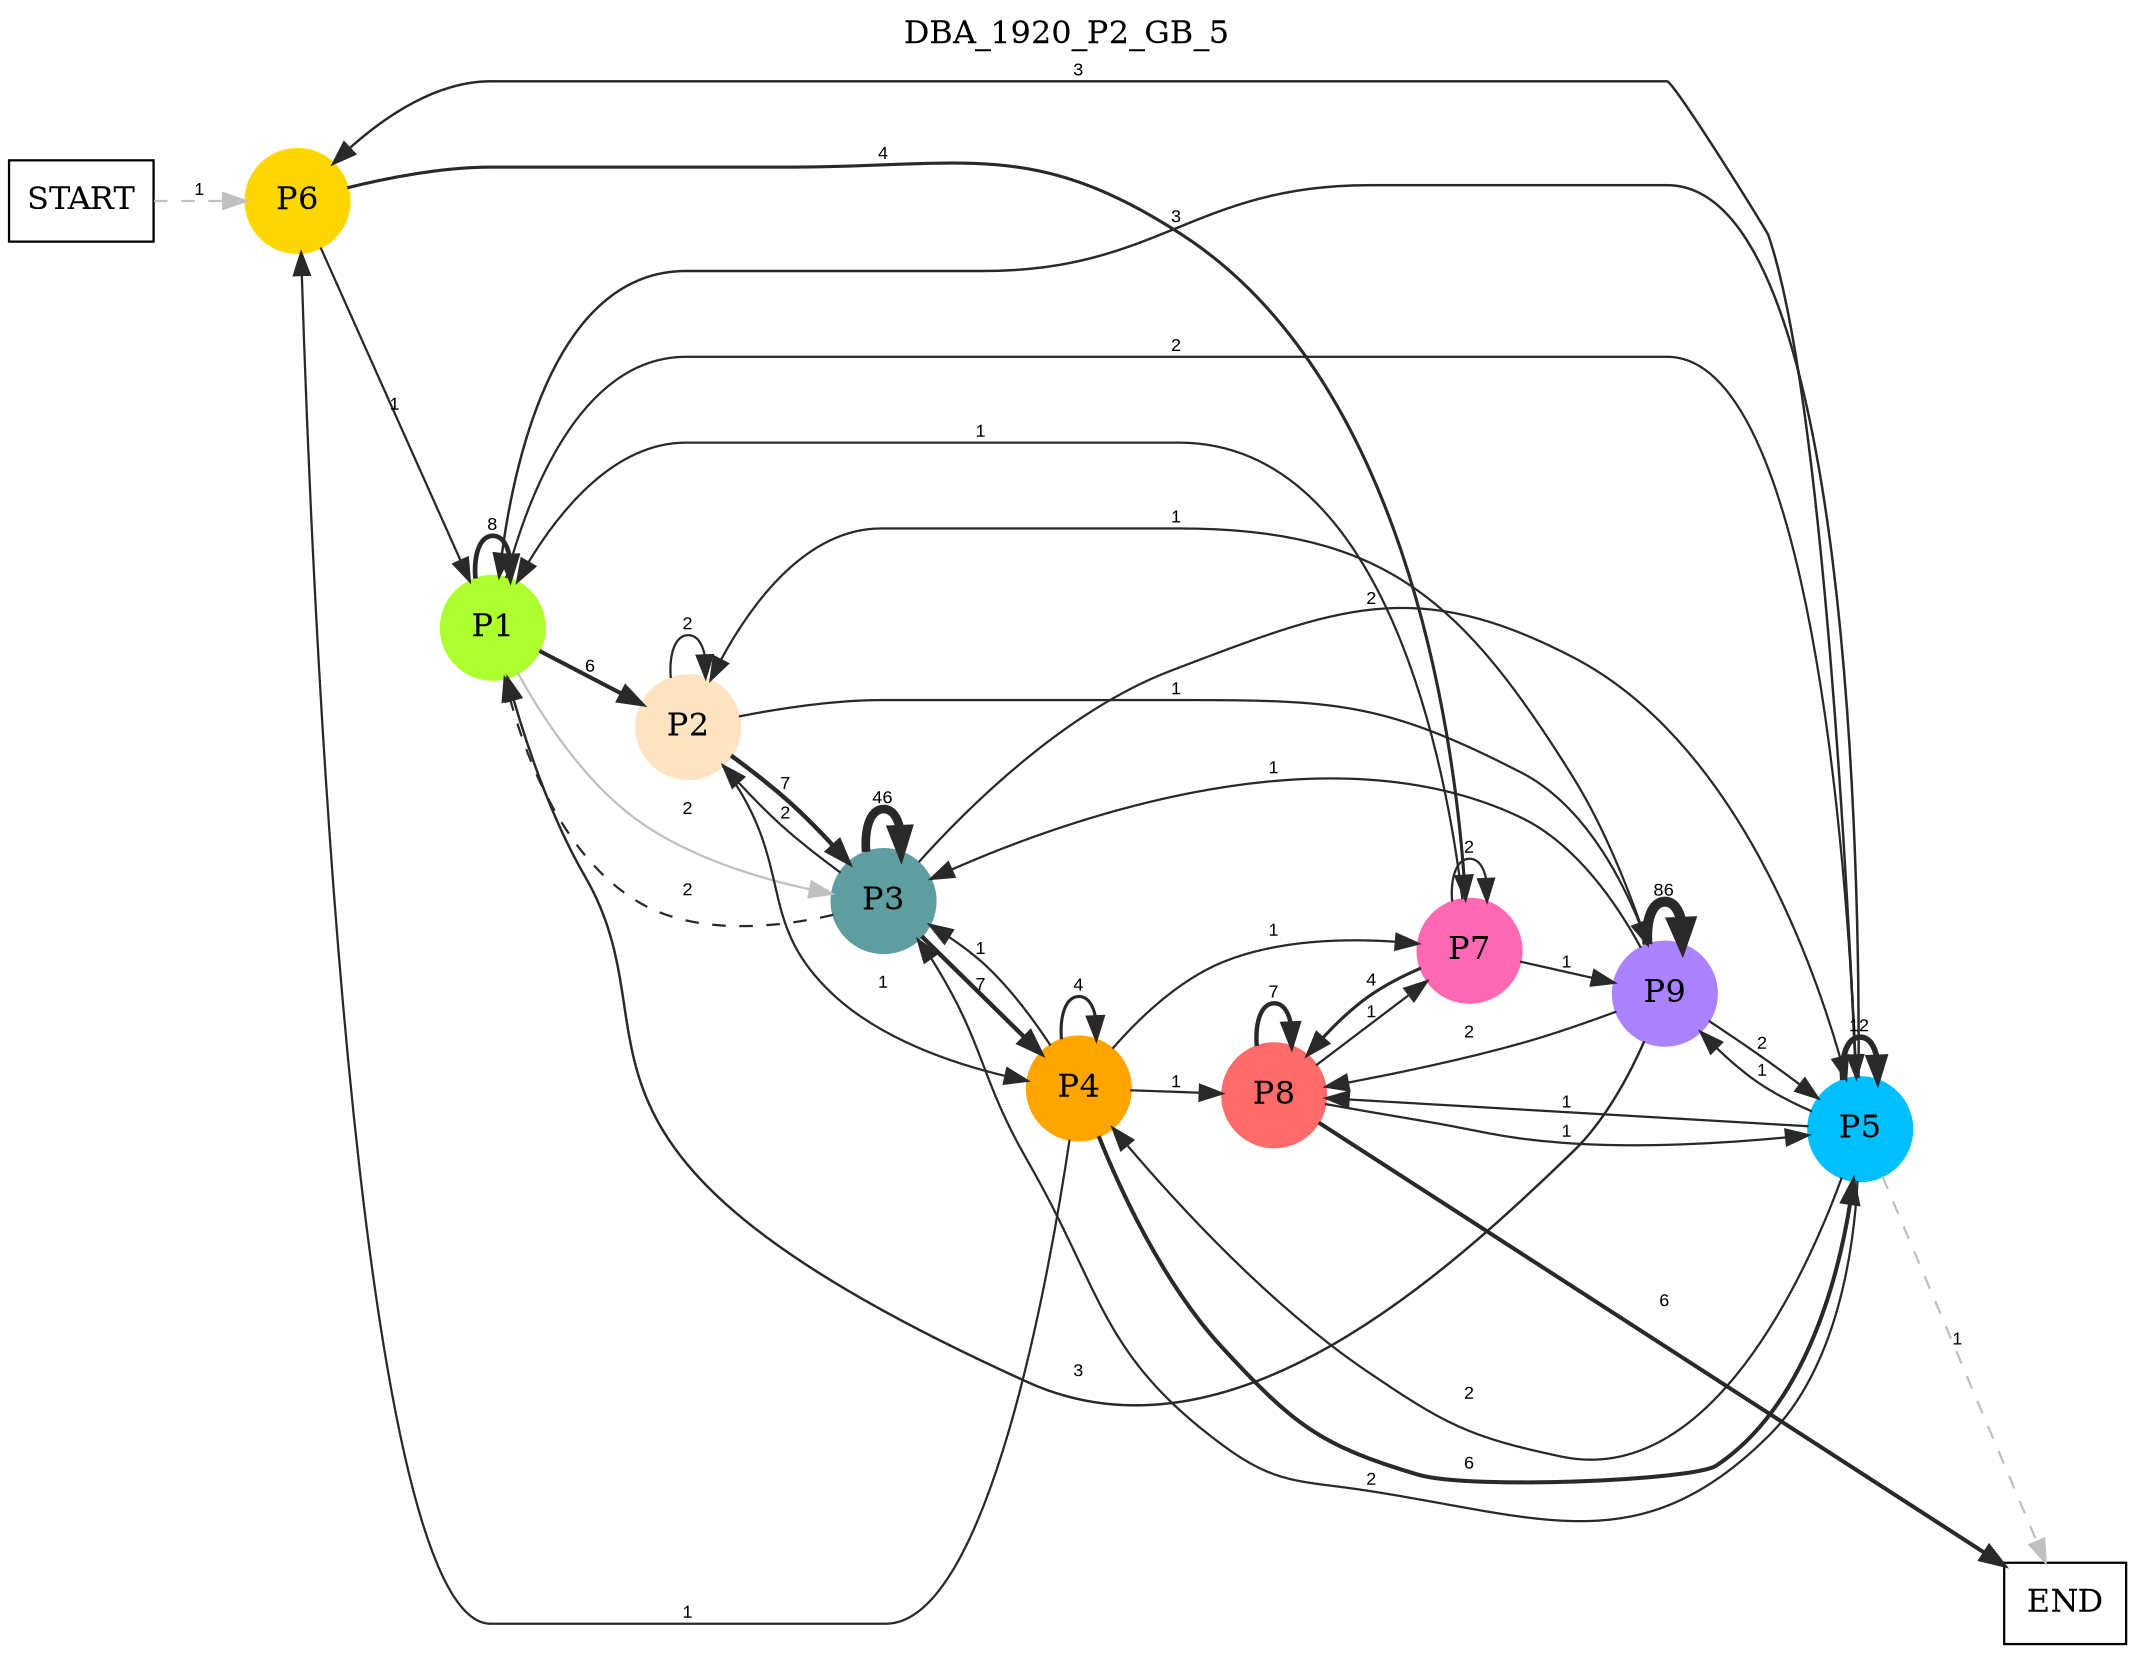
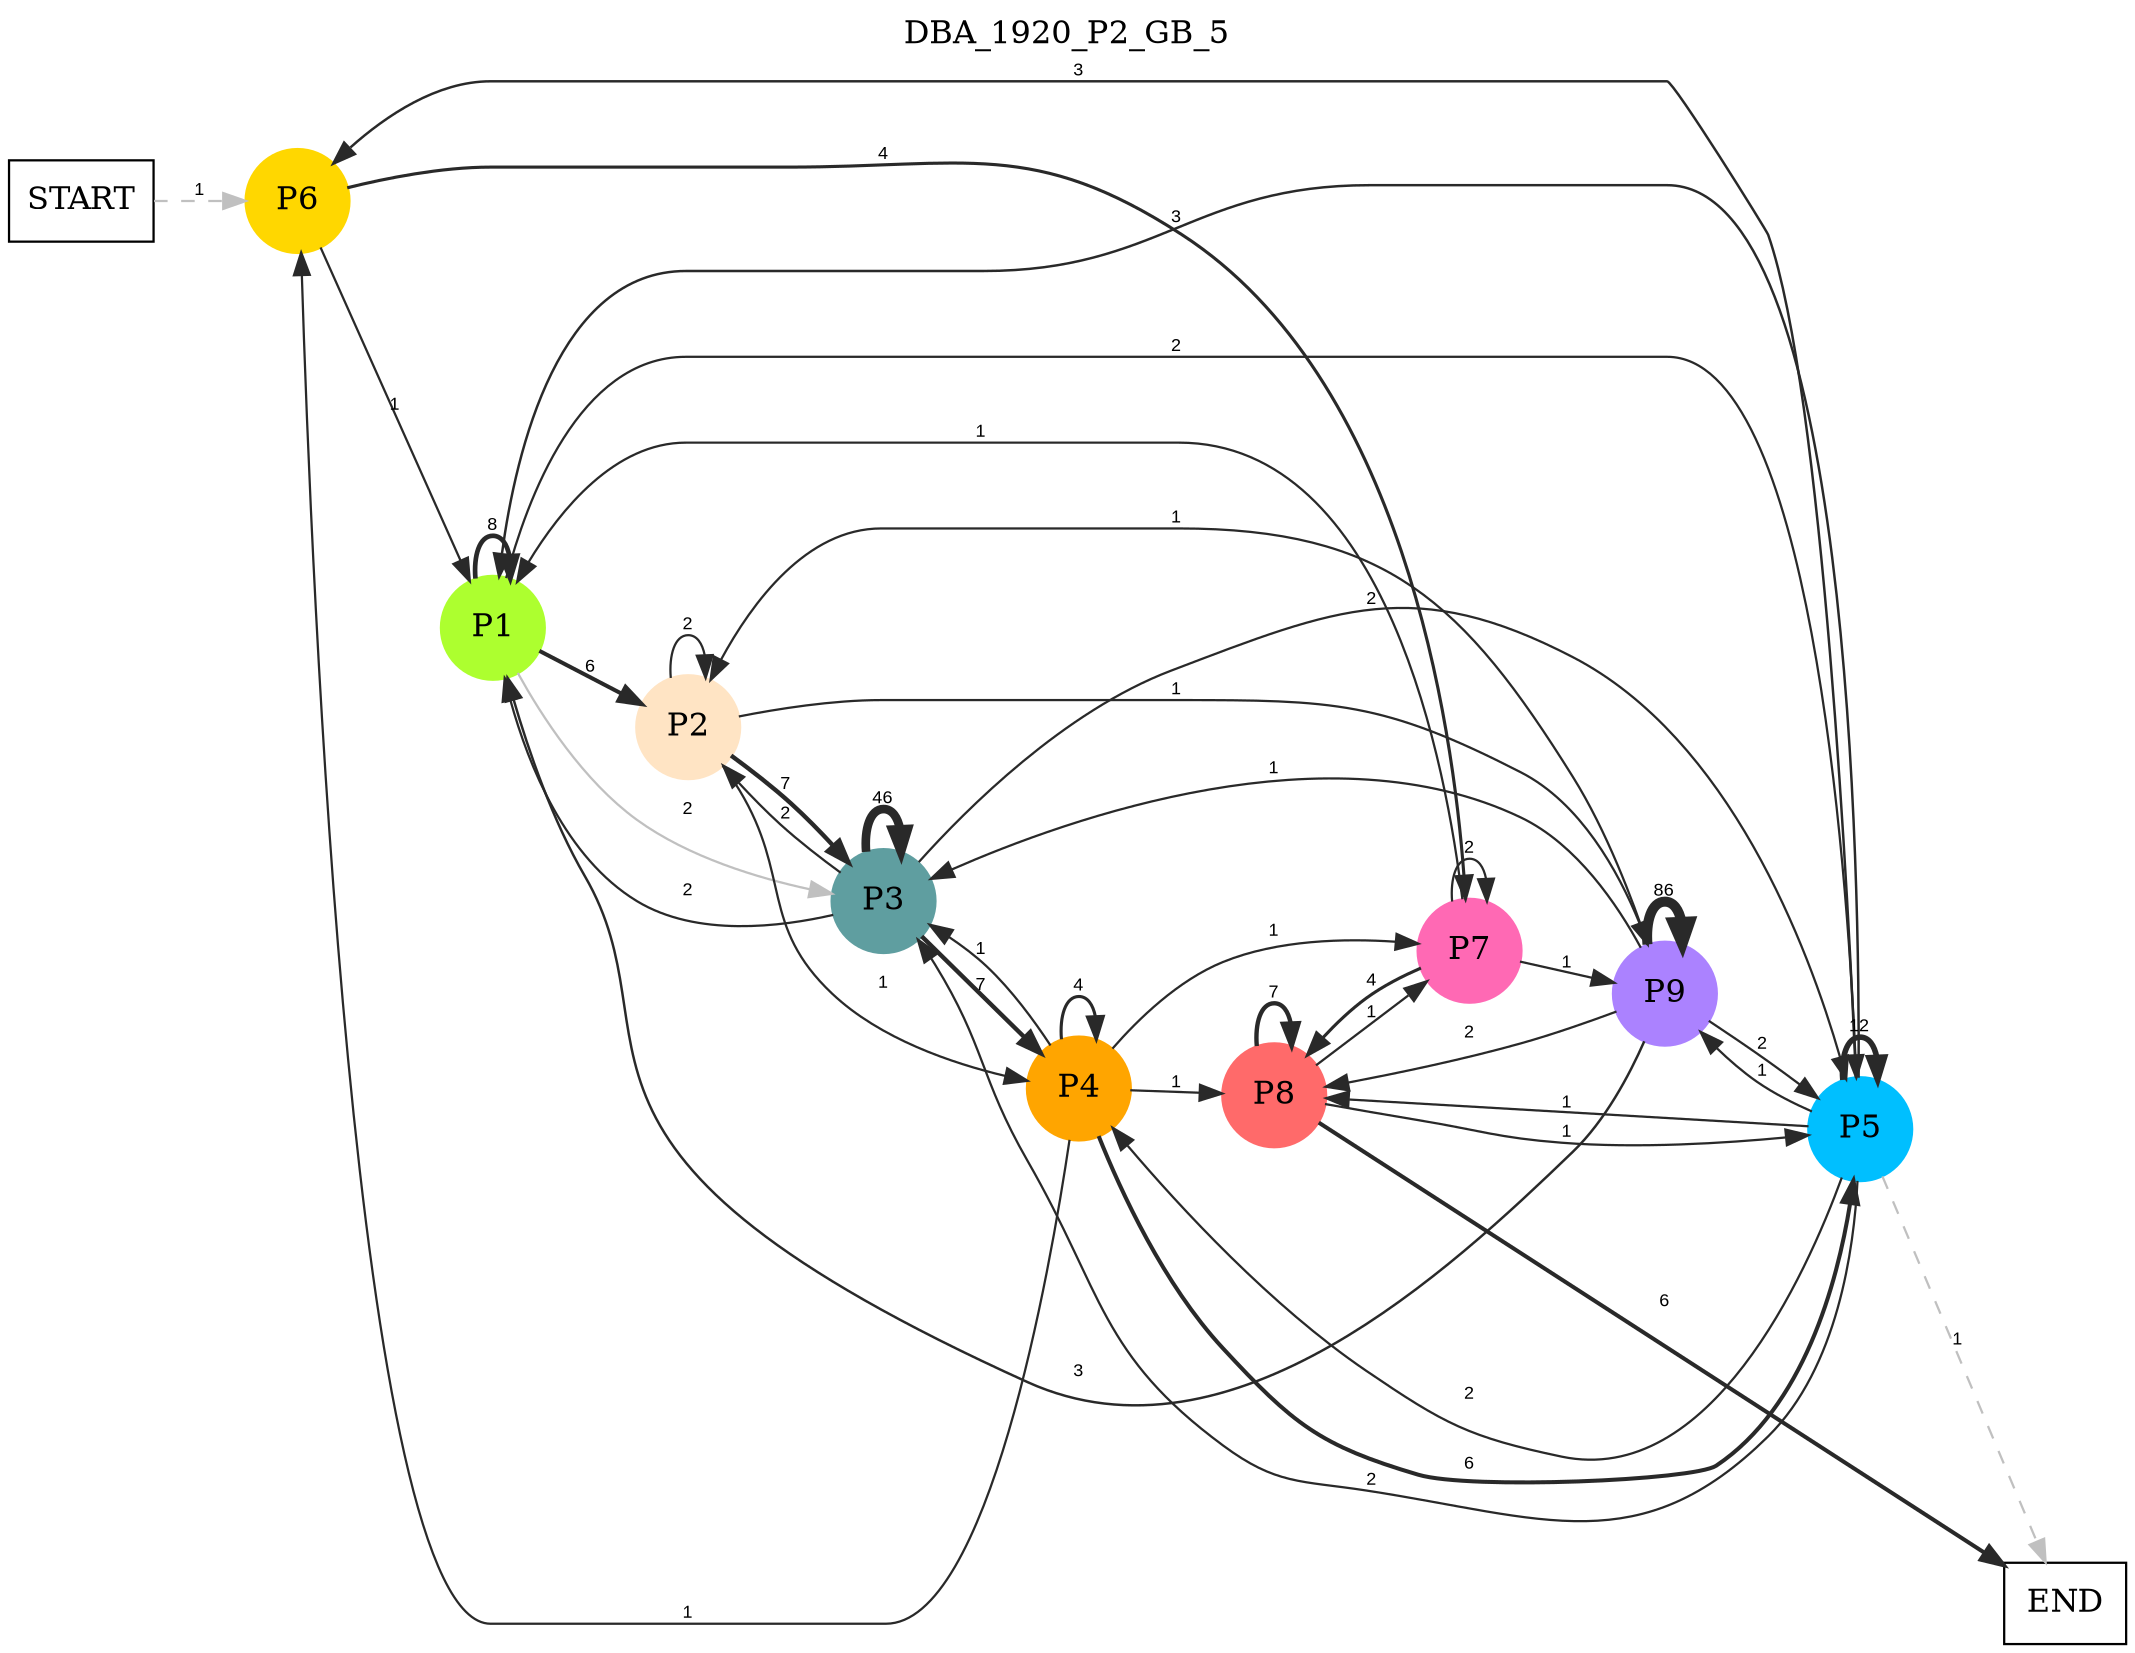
(620, 889) -> (620, 889)
